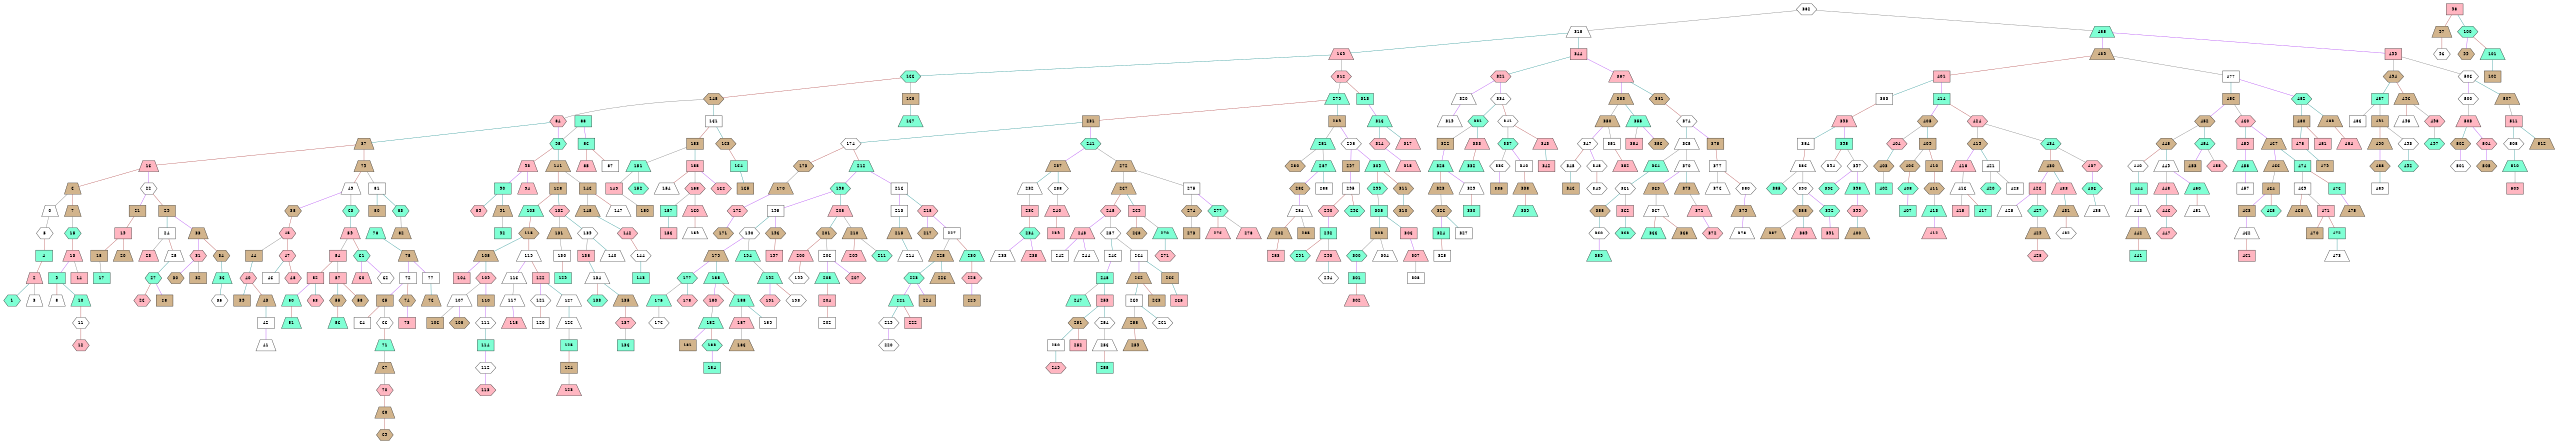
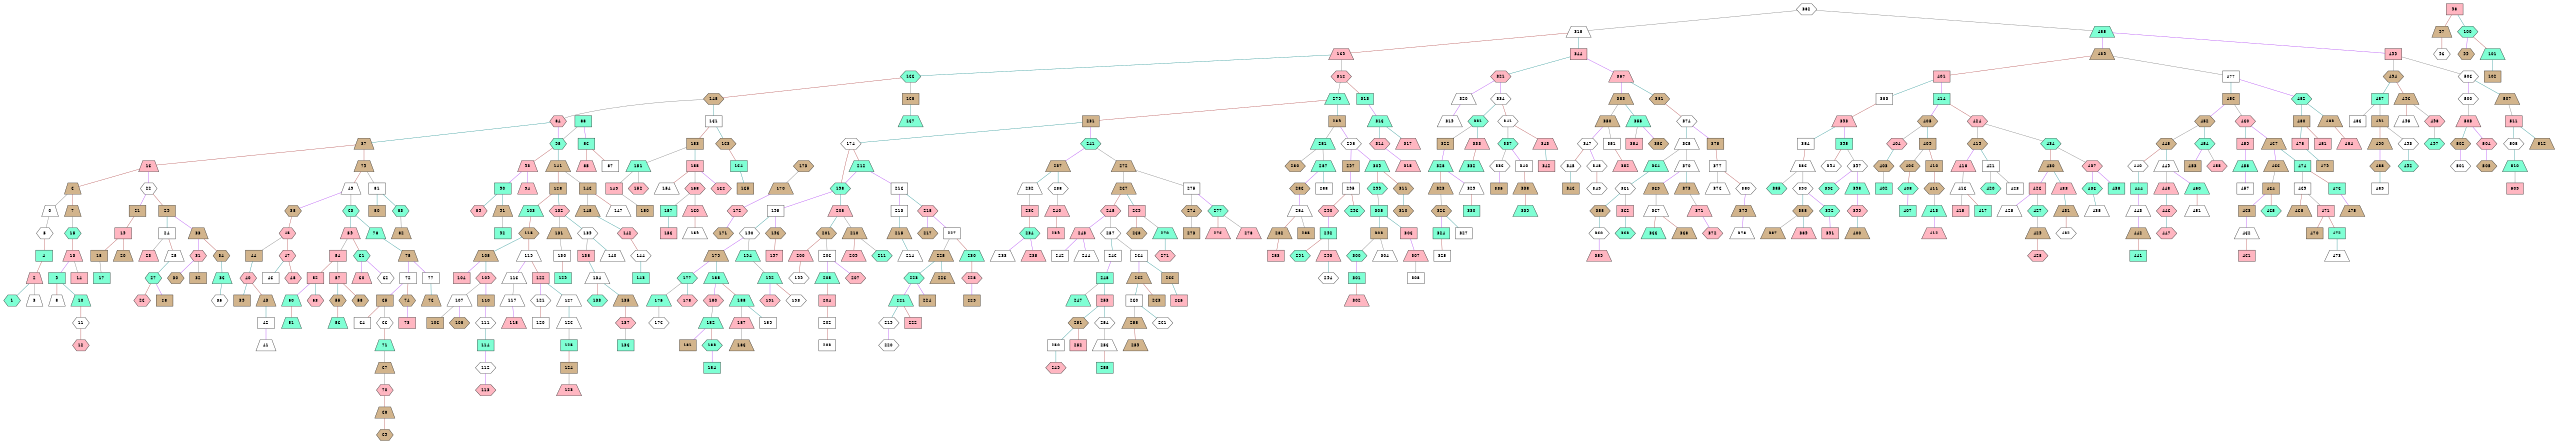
(1459, 43) -> (1459, 43)
(827, 155) -> (845, 166)
(638, 189) -> (638, 189)
none -> (2116, 189)
none -> (363, 222)
(1599, 256) -> (1599, 256)
none -> (827, 345)
